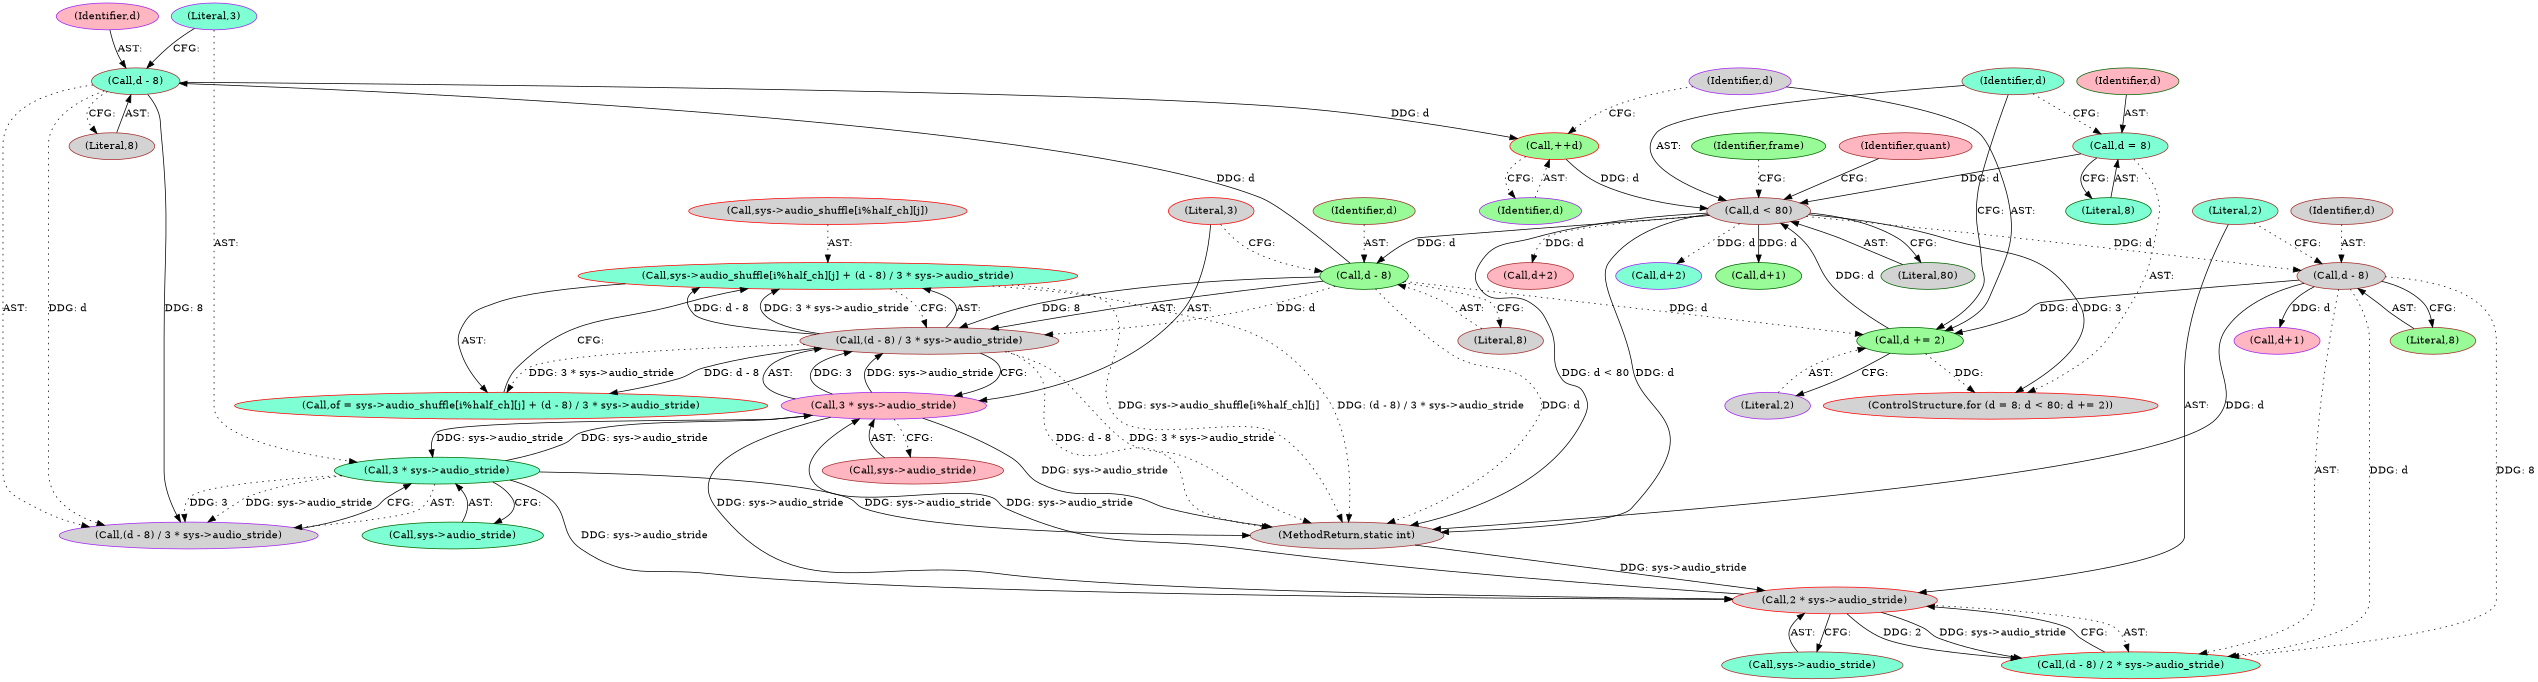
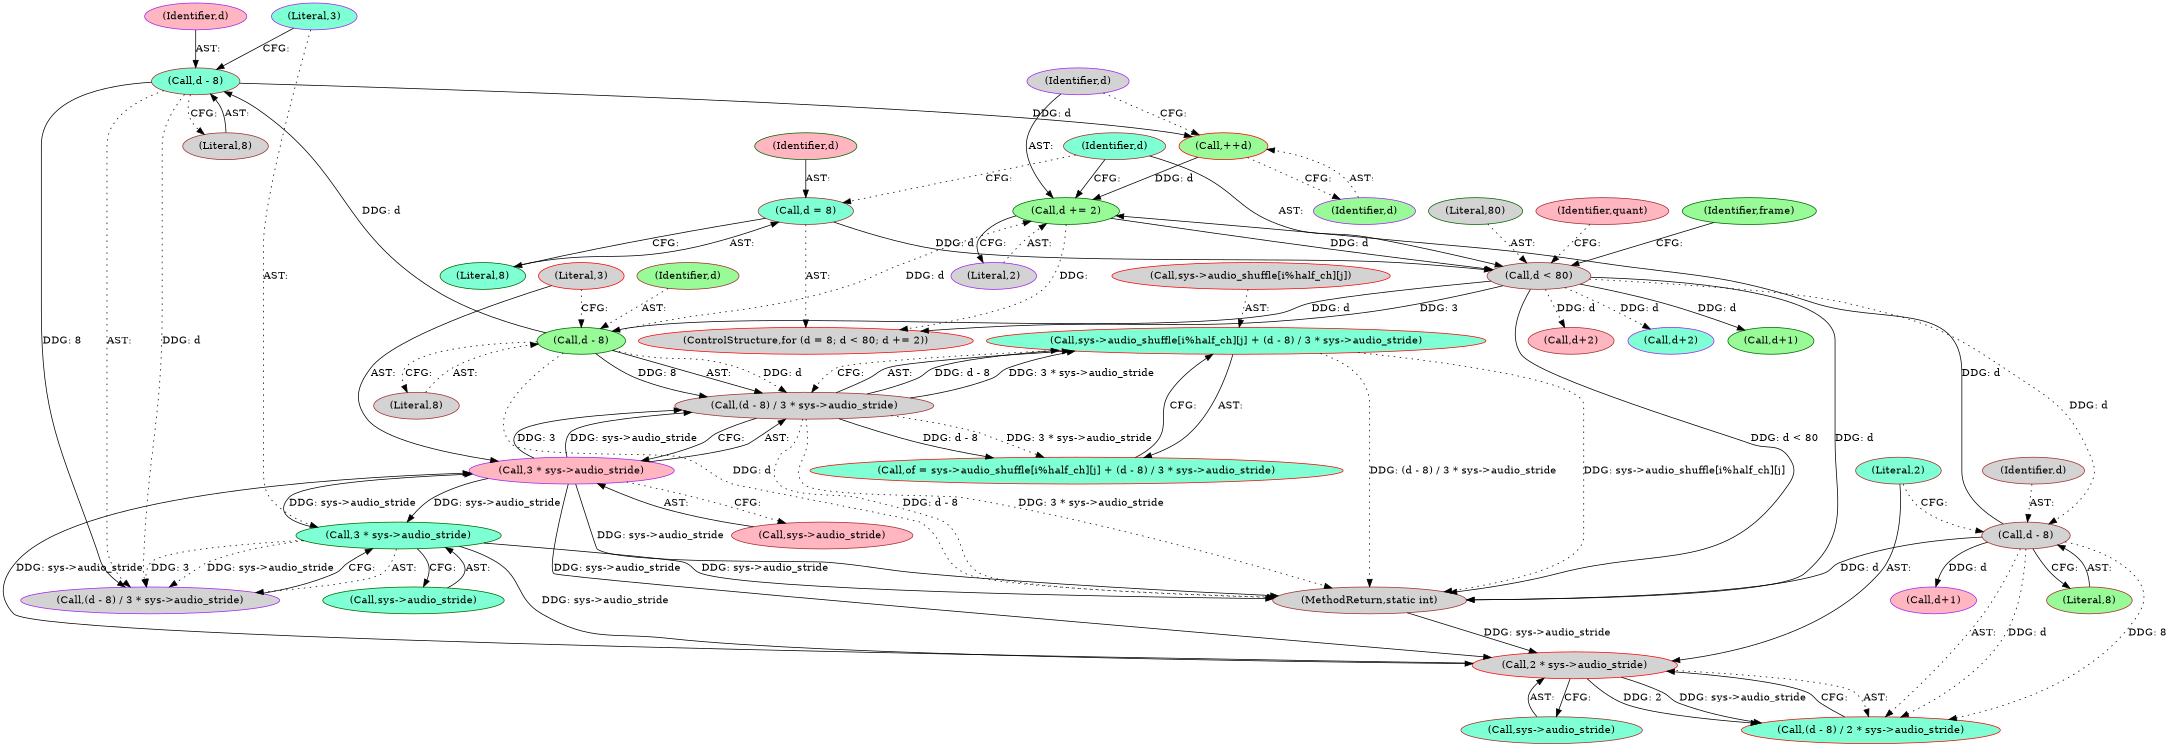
(1759, 175) -> (1646, 243)
(1835, 177) -> (1573, 241)
(1629, 194) -> (1149, 177)
(1879, 229) -> none
(1851, 243) -> (1505, 241)
